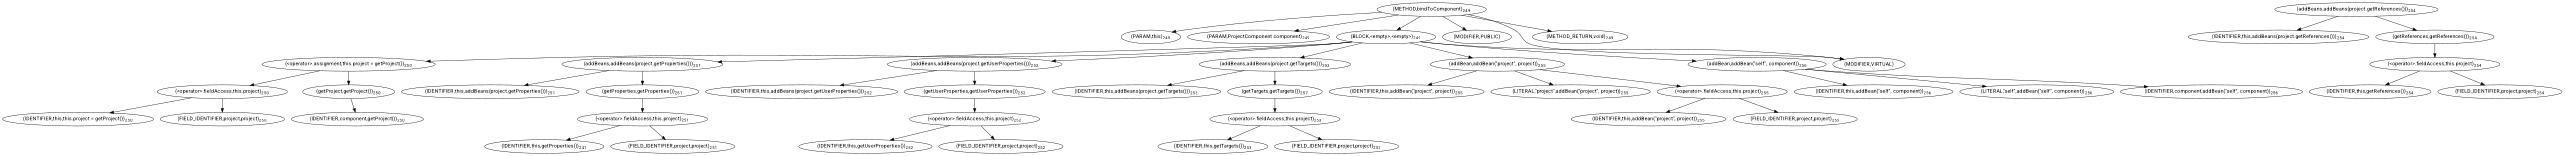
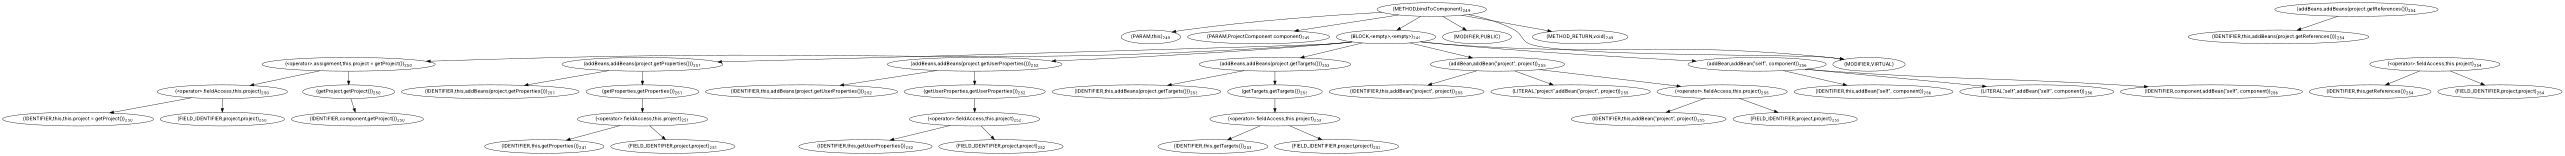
(2435, 37) -> none
(1304, 91) -> (1304, 91)
